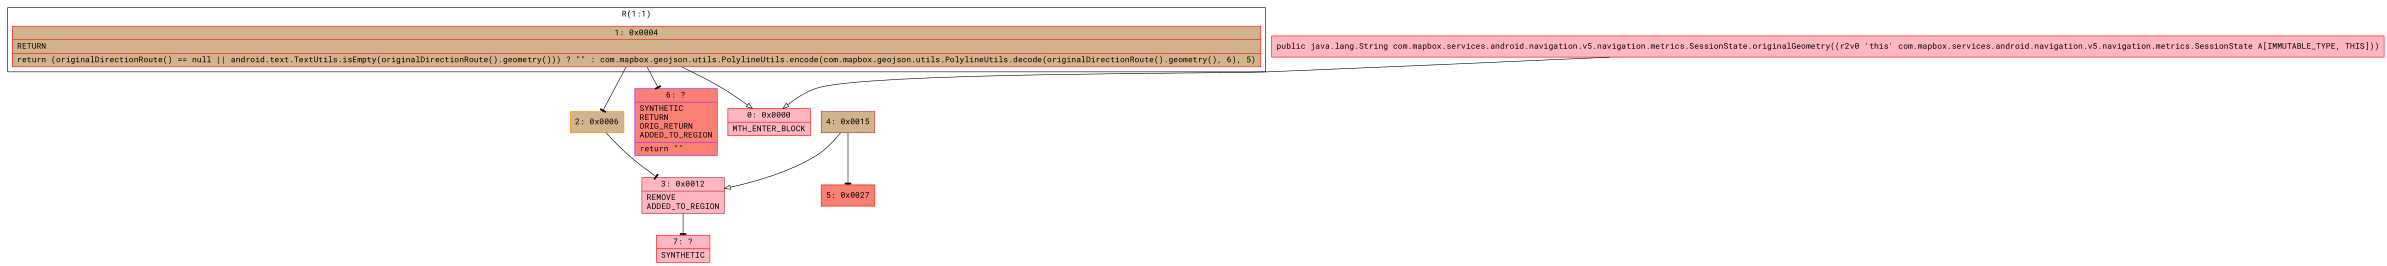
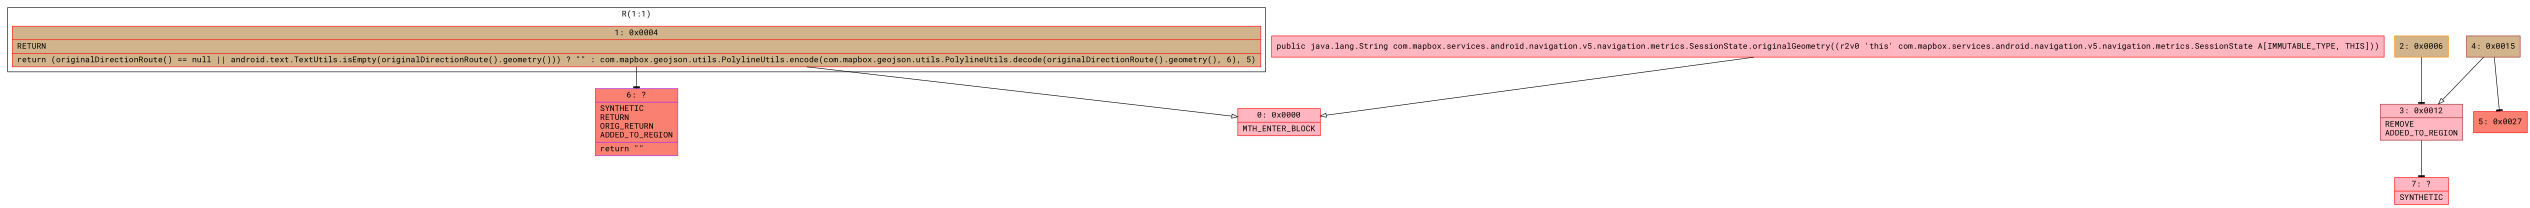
(615, 88) -> none
